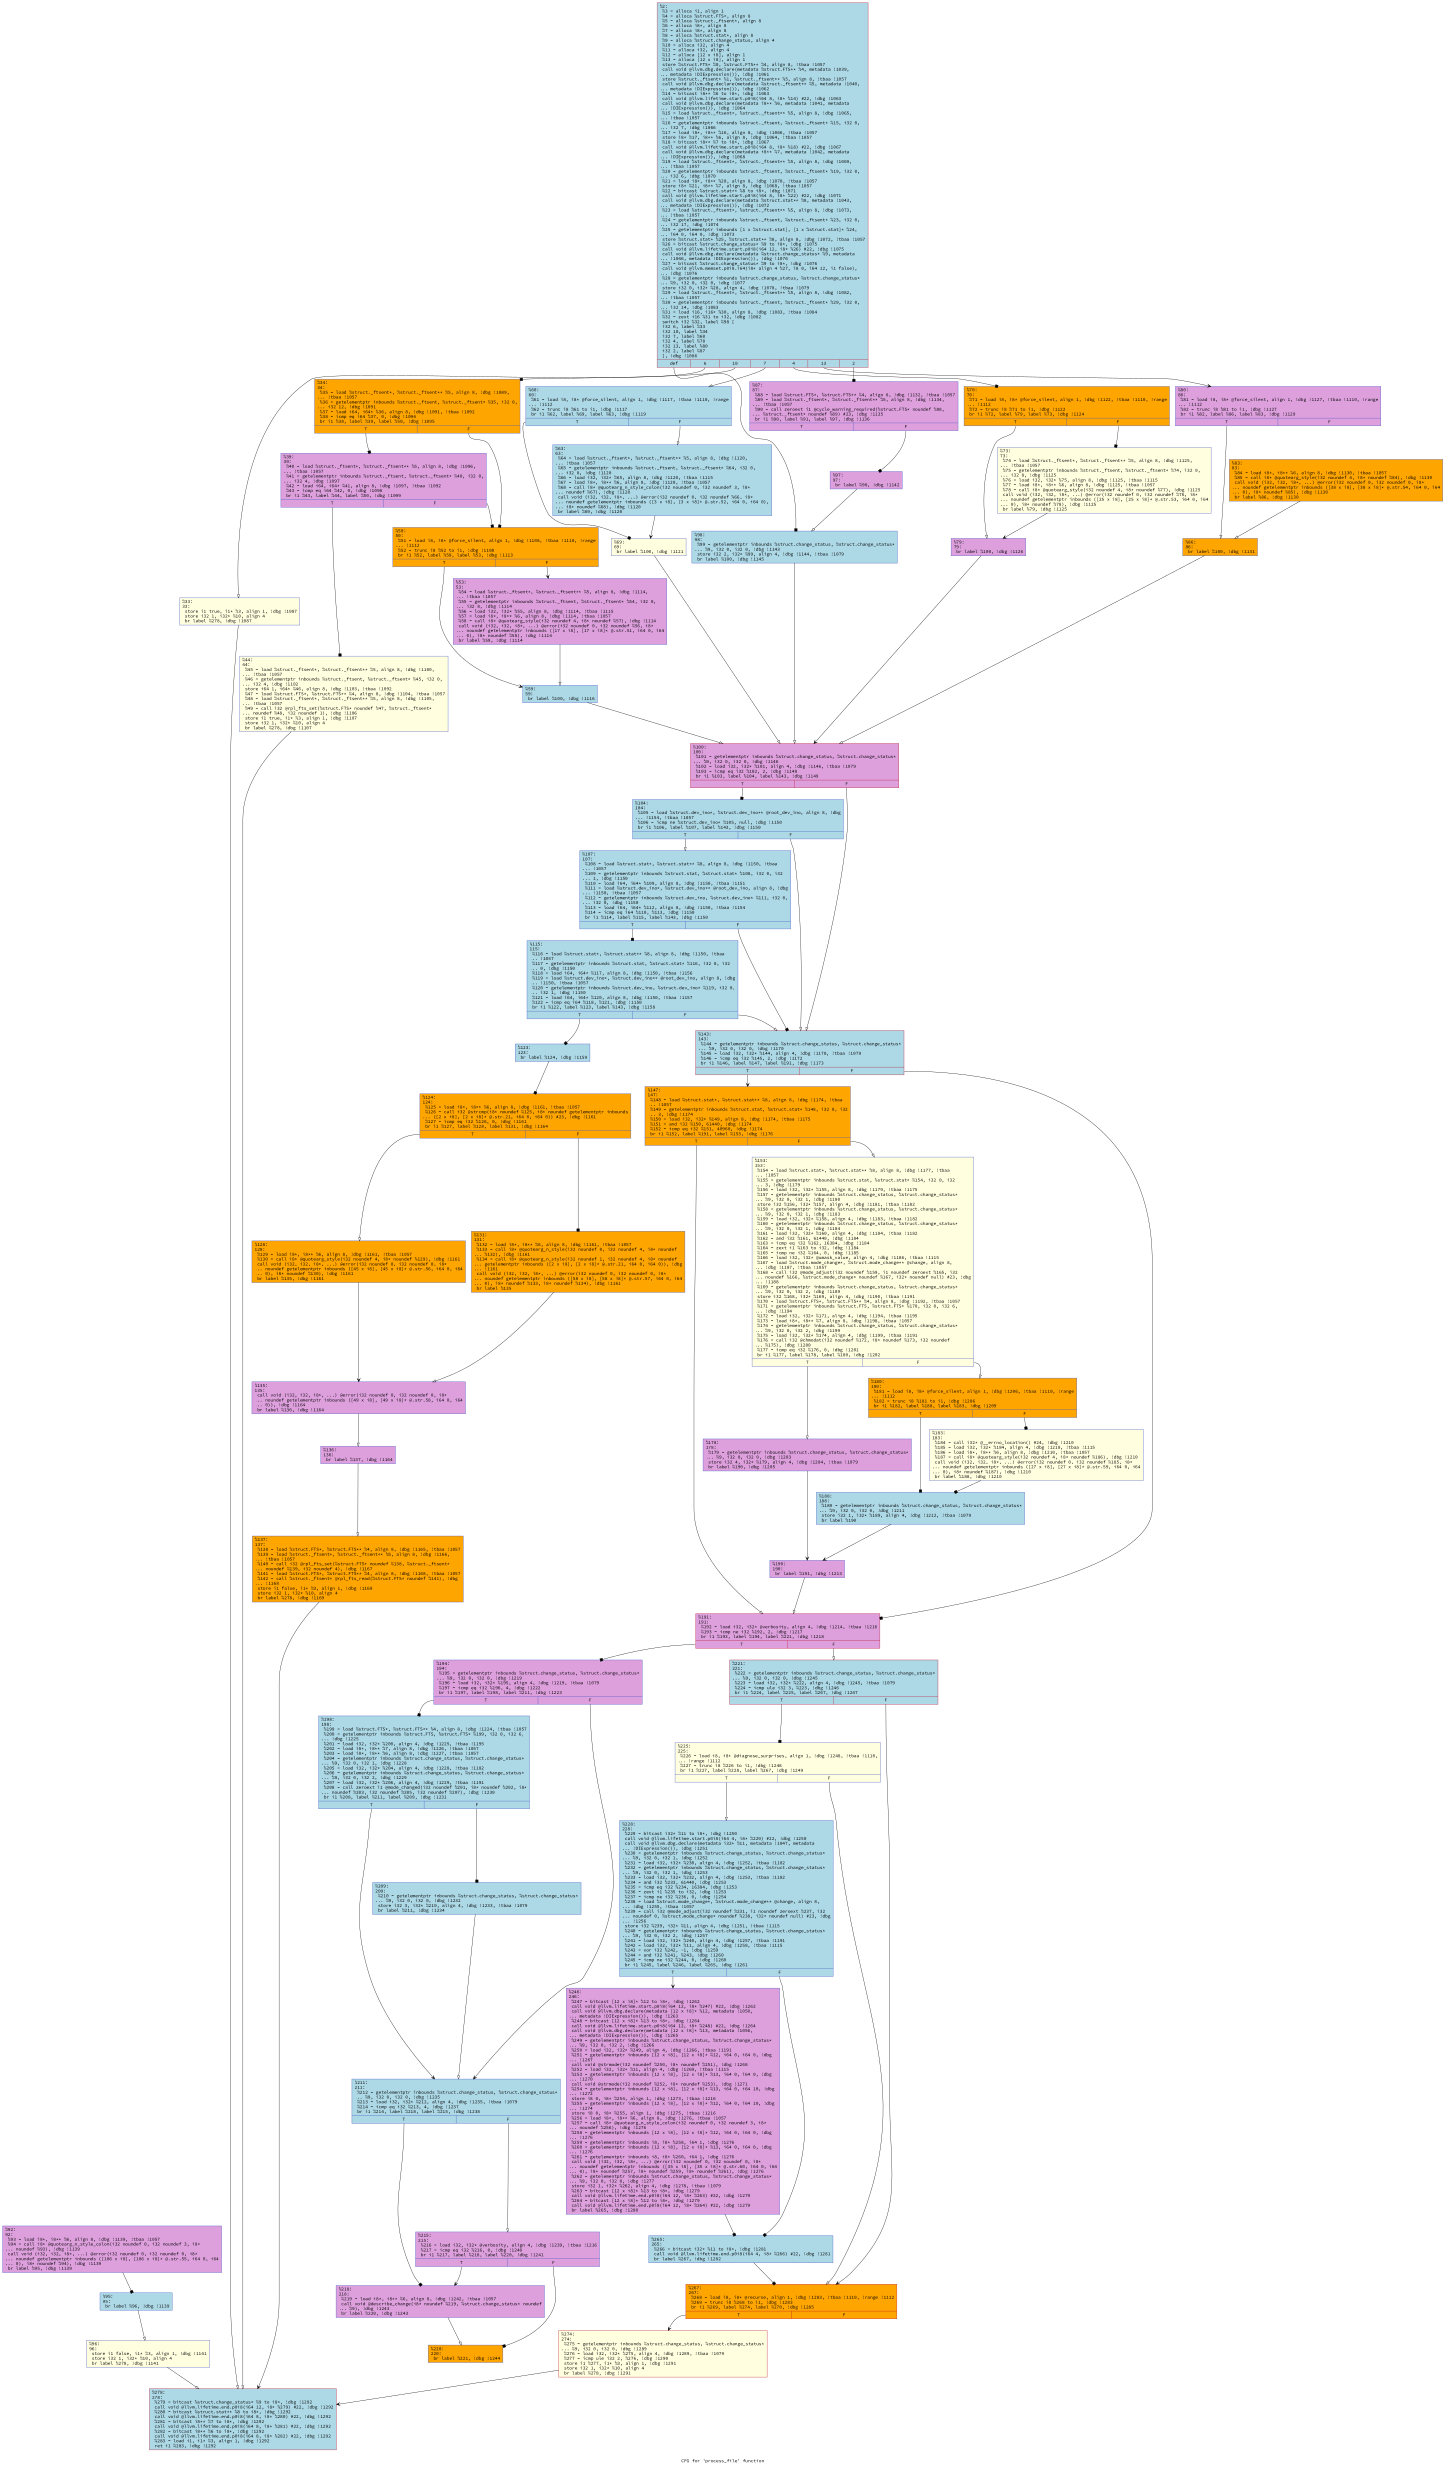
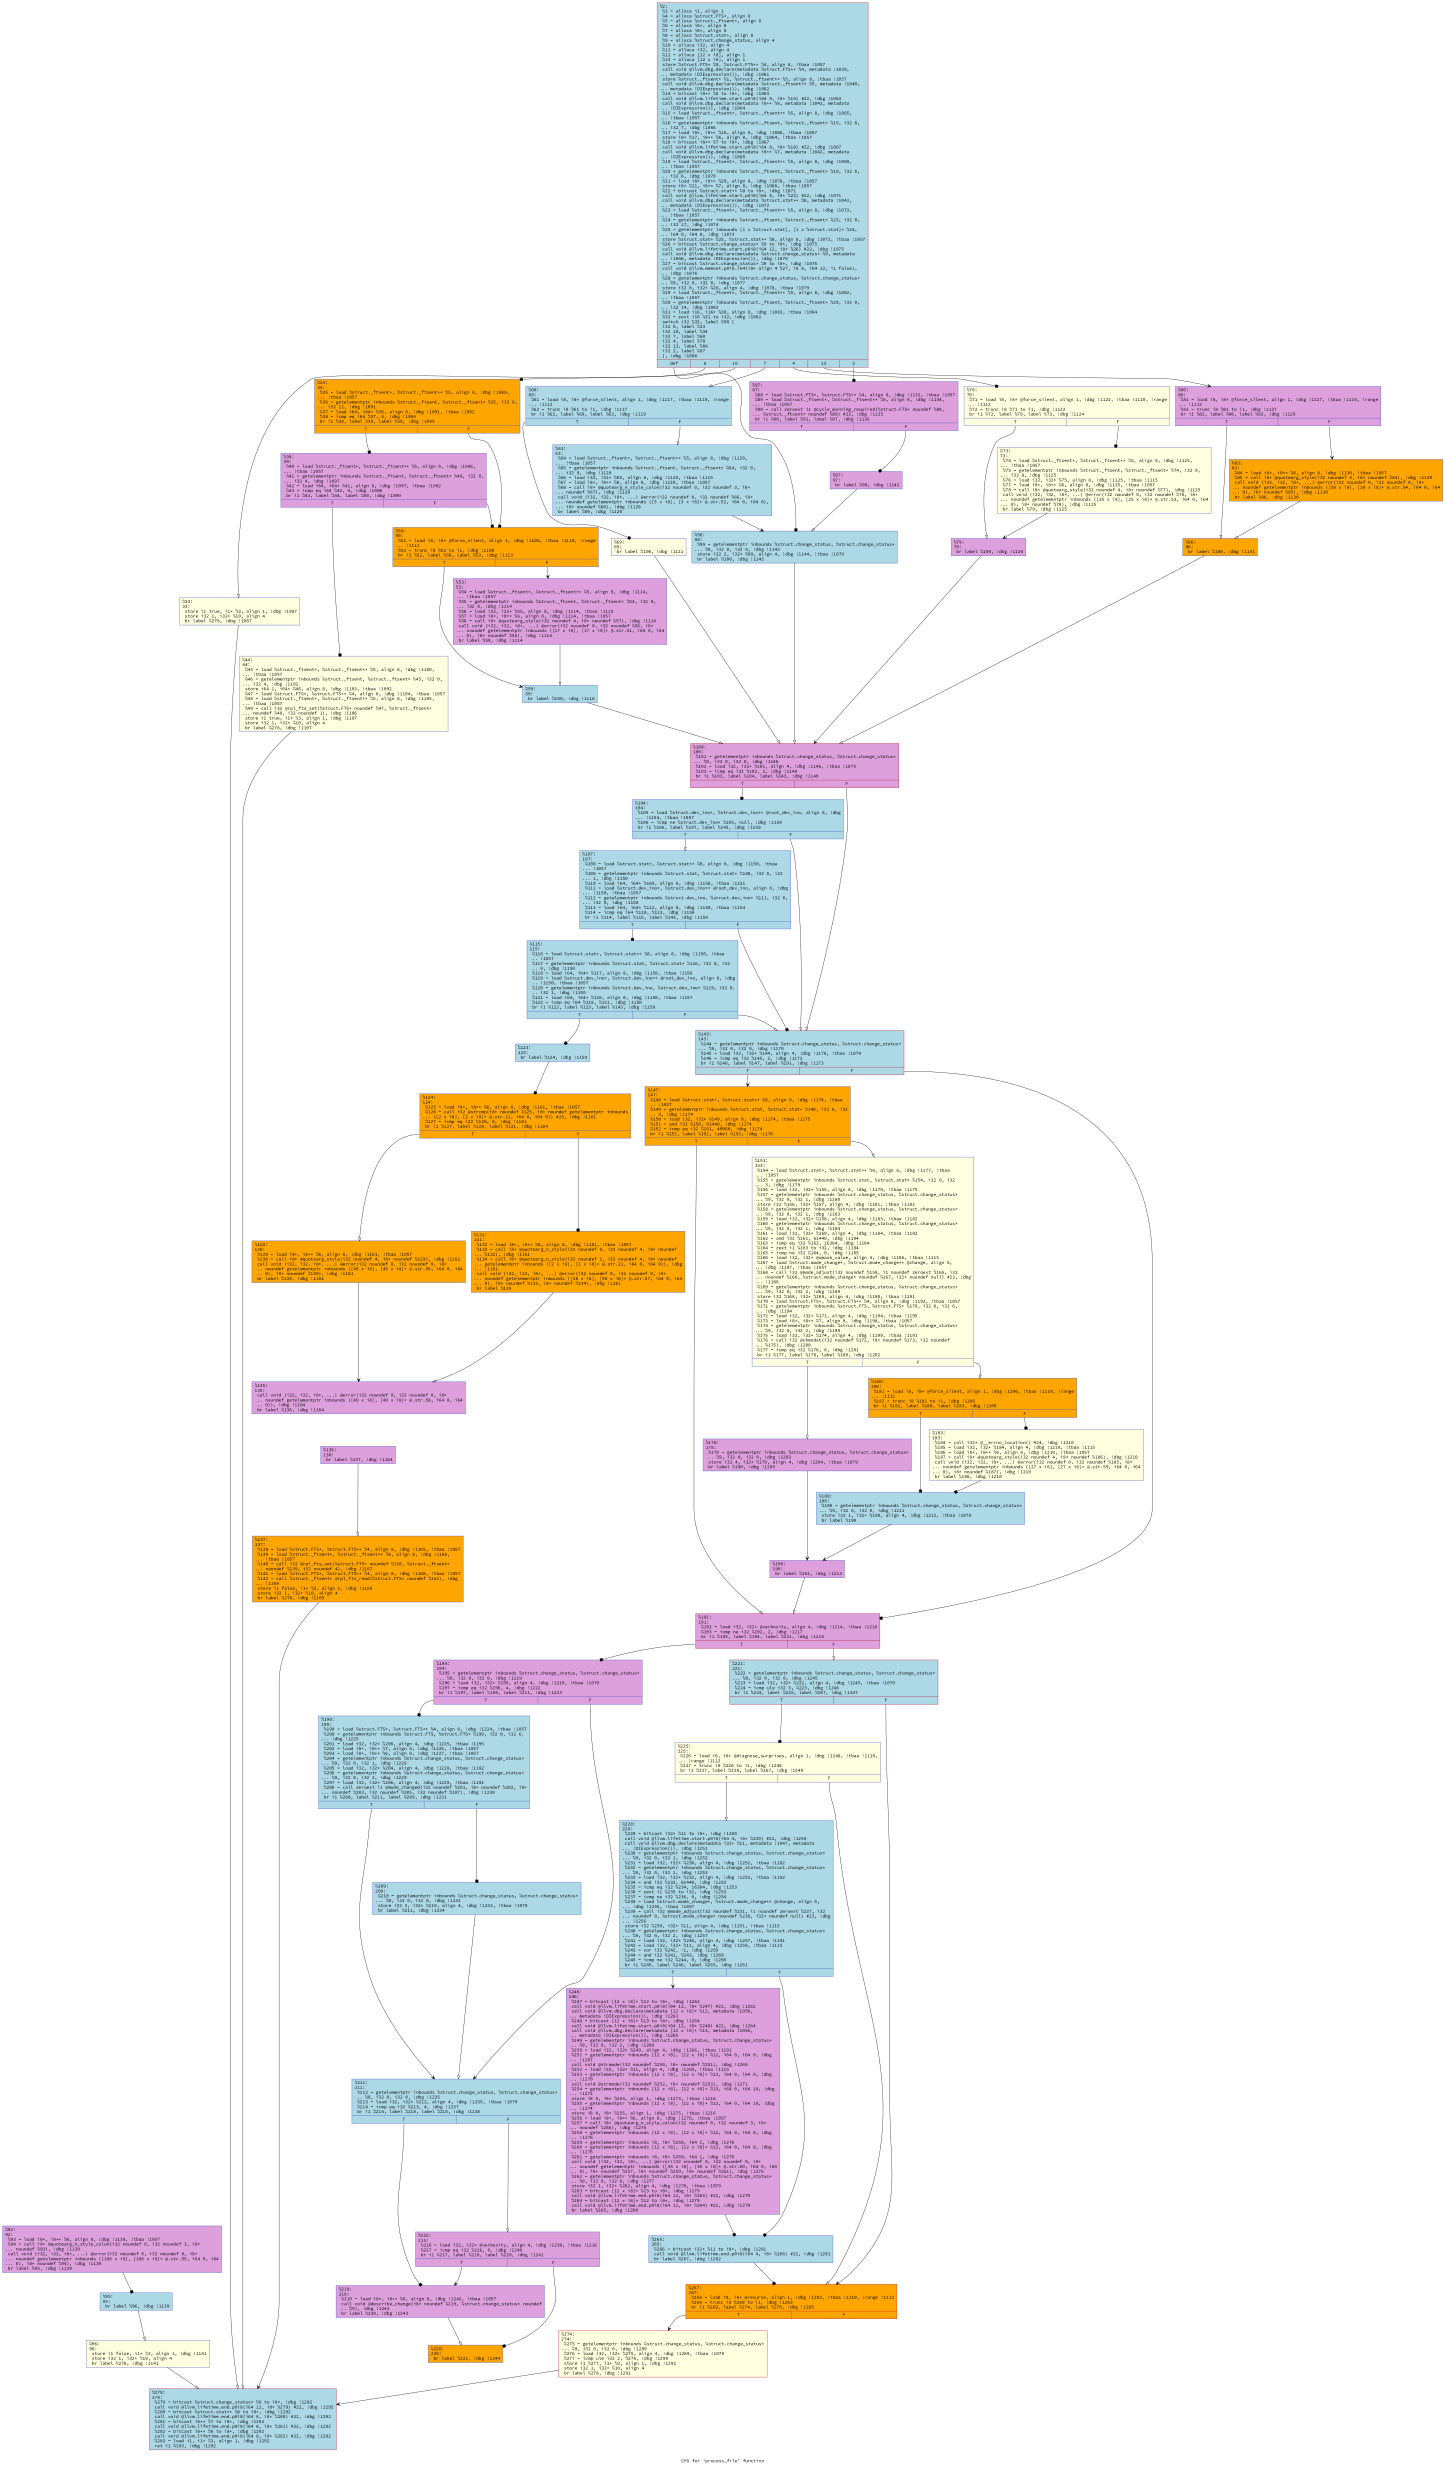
(1067, 406) -> (1067, 406)
none -> (1330, 441)
(653, 525) -> (746, 523)
(358, 1428) -> none
